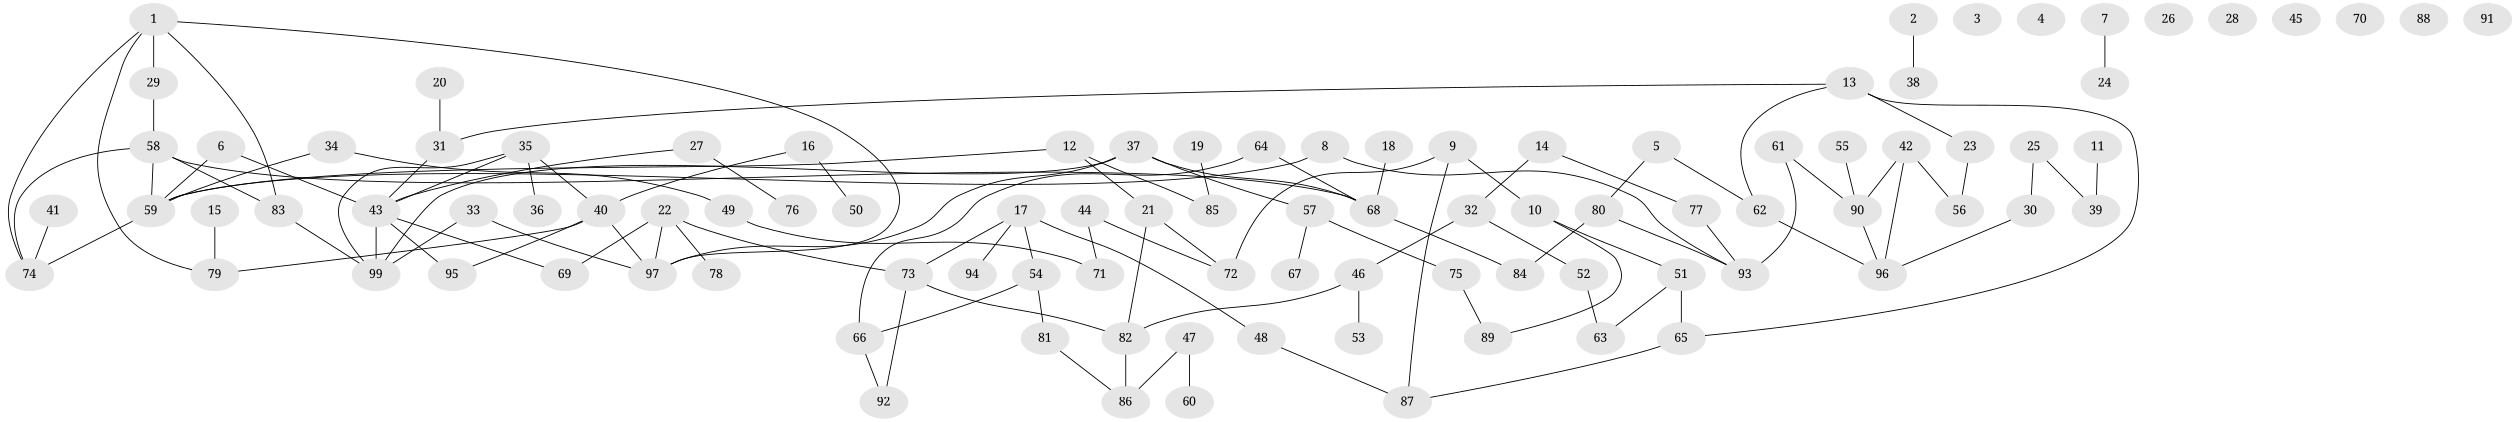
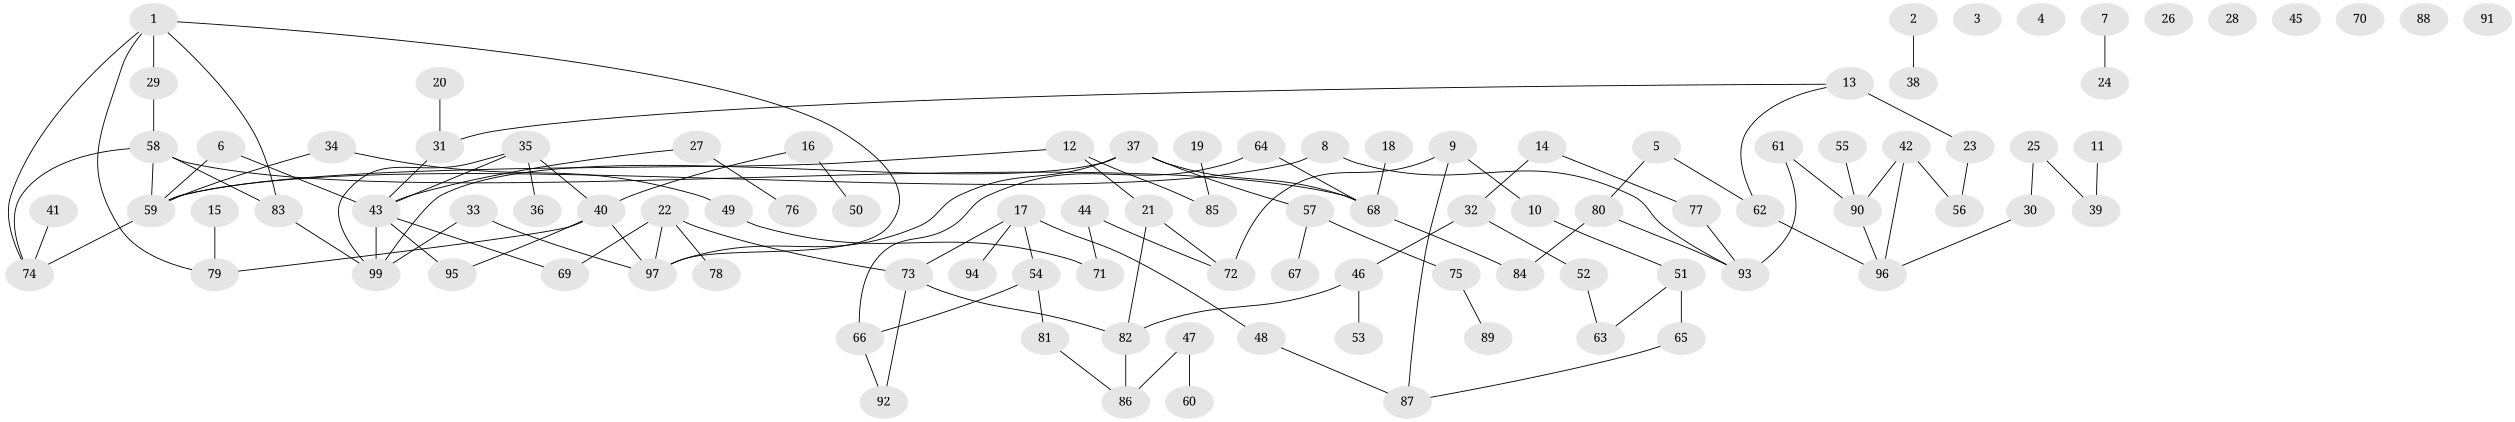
(2099, 250) -> none
(1613, 293) -> none
